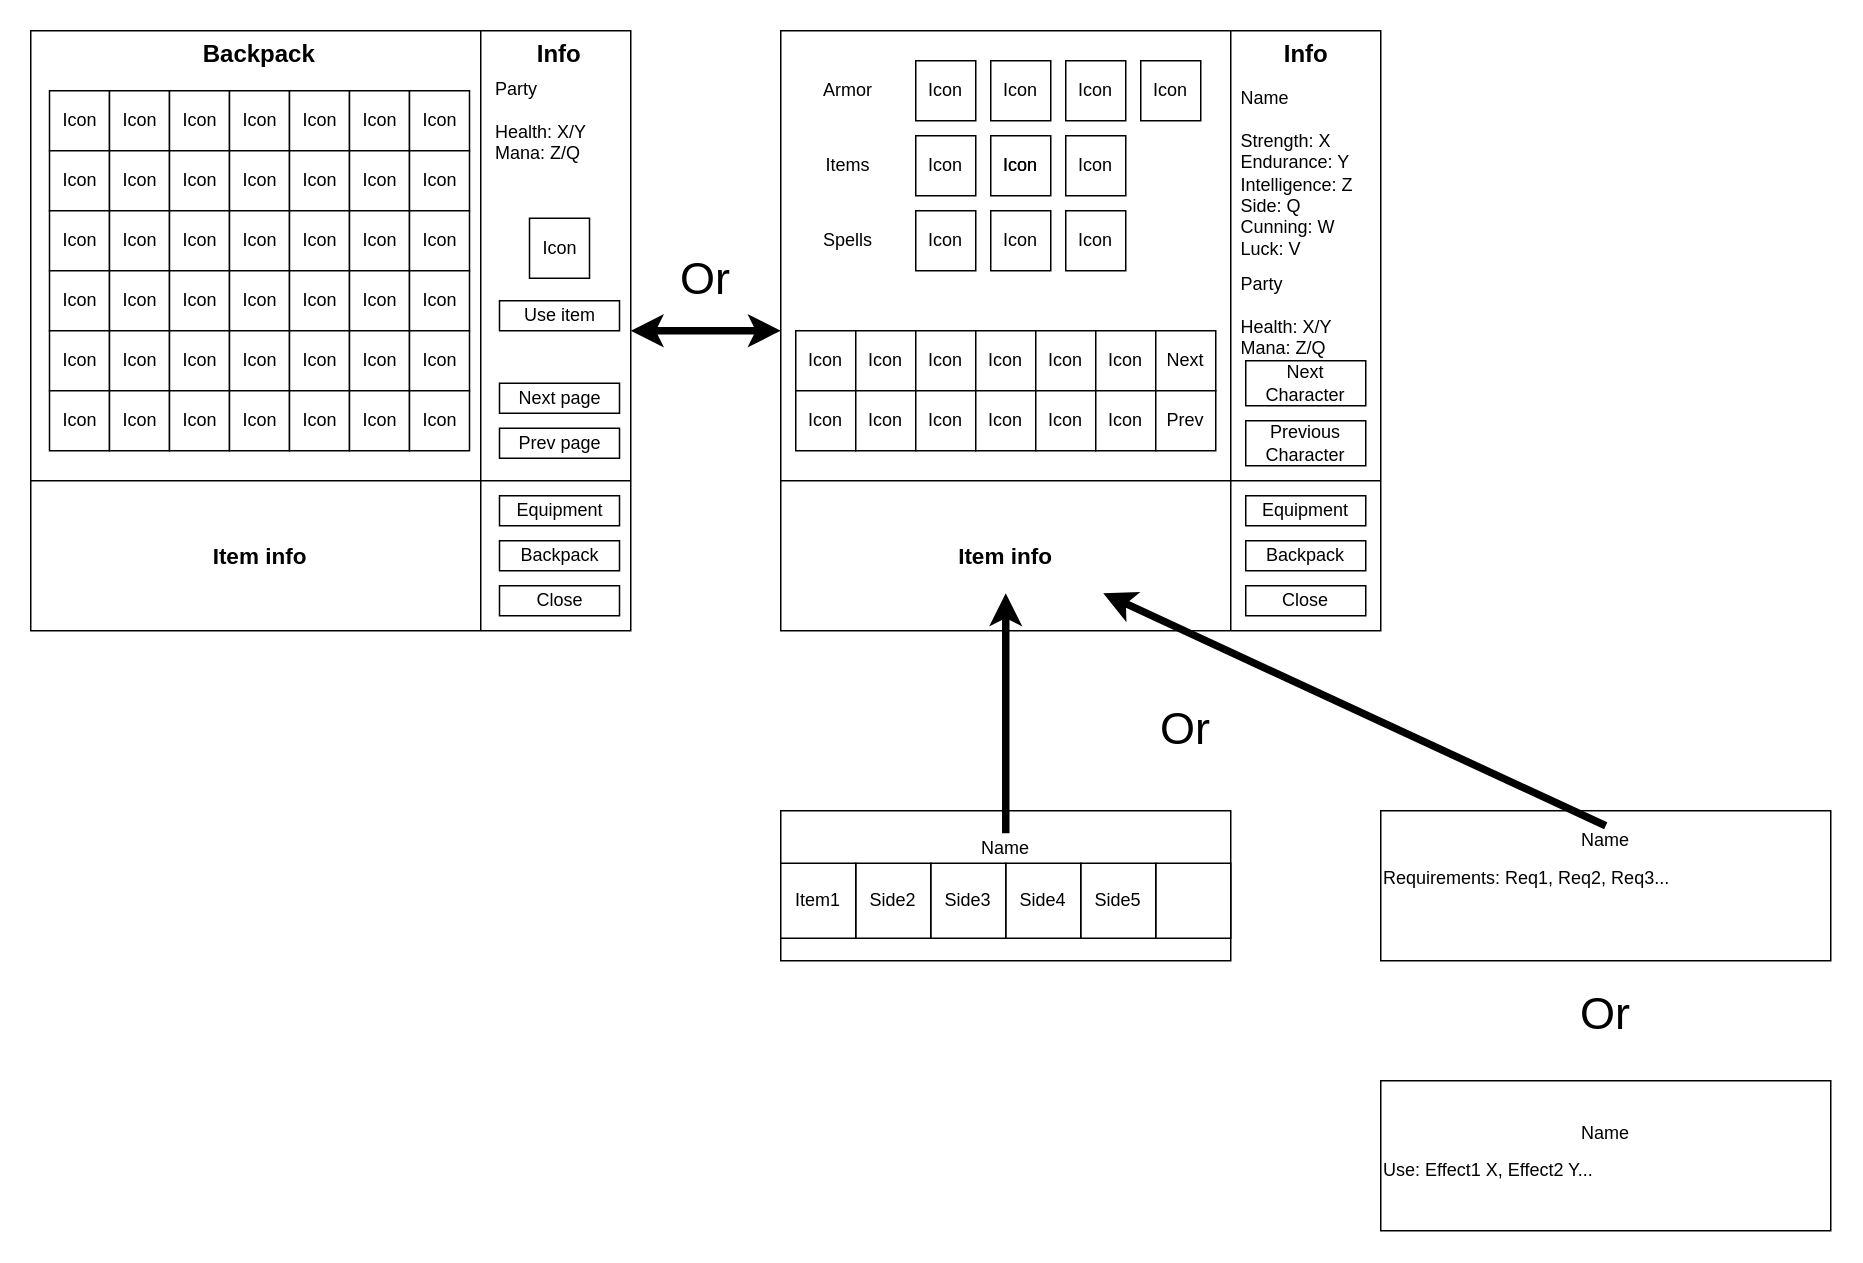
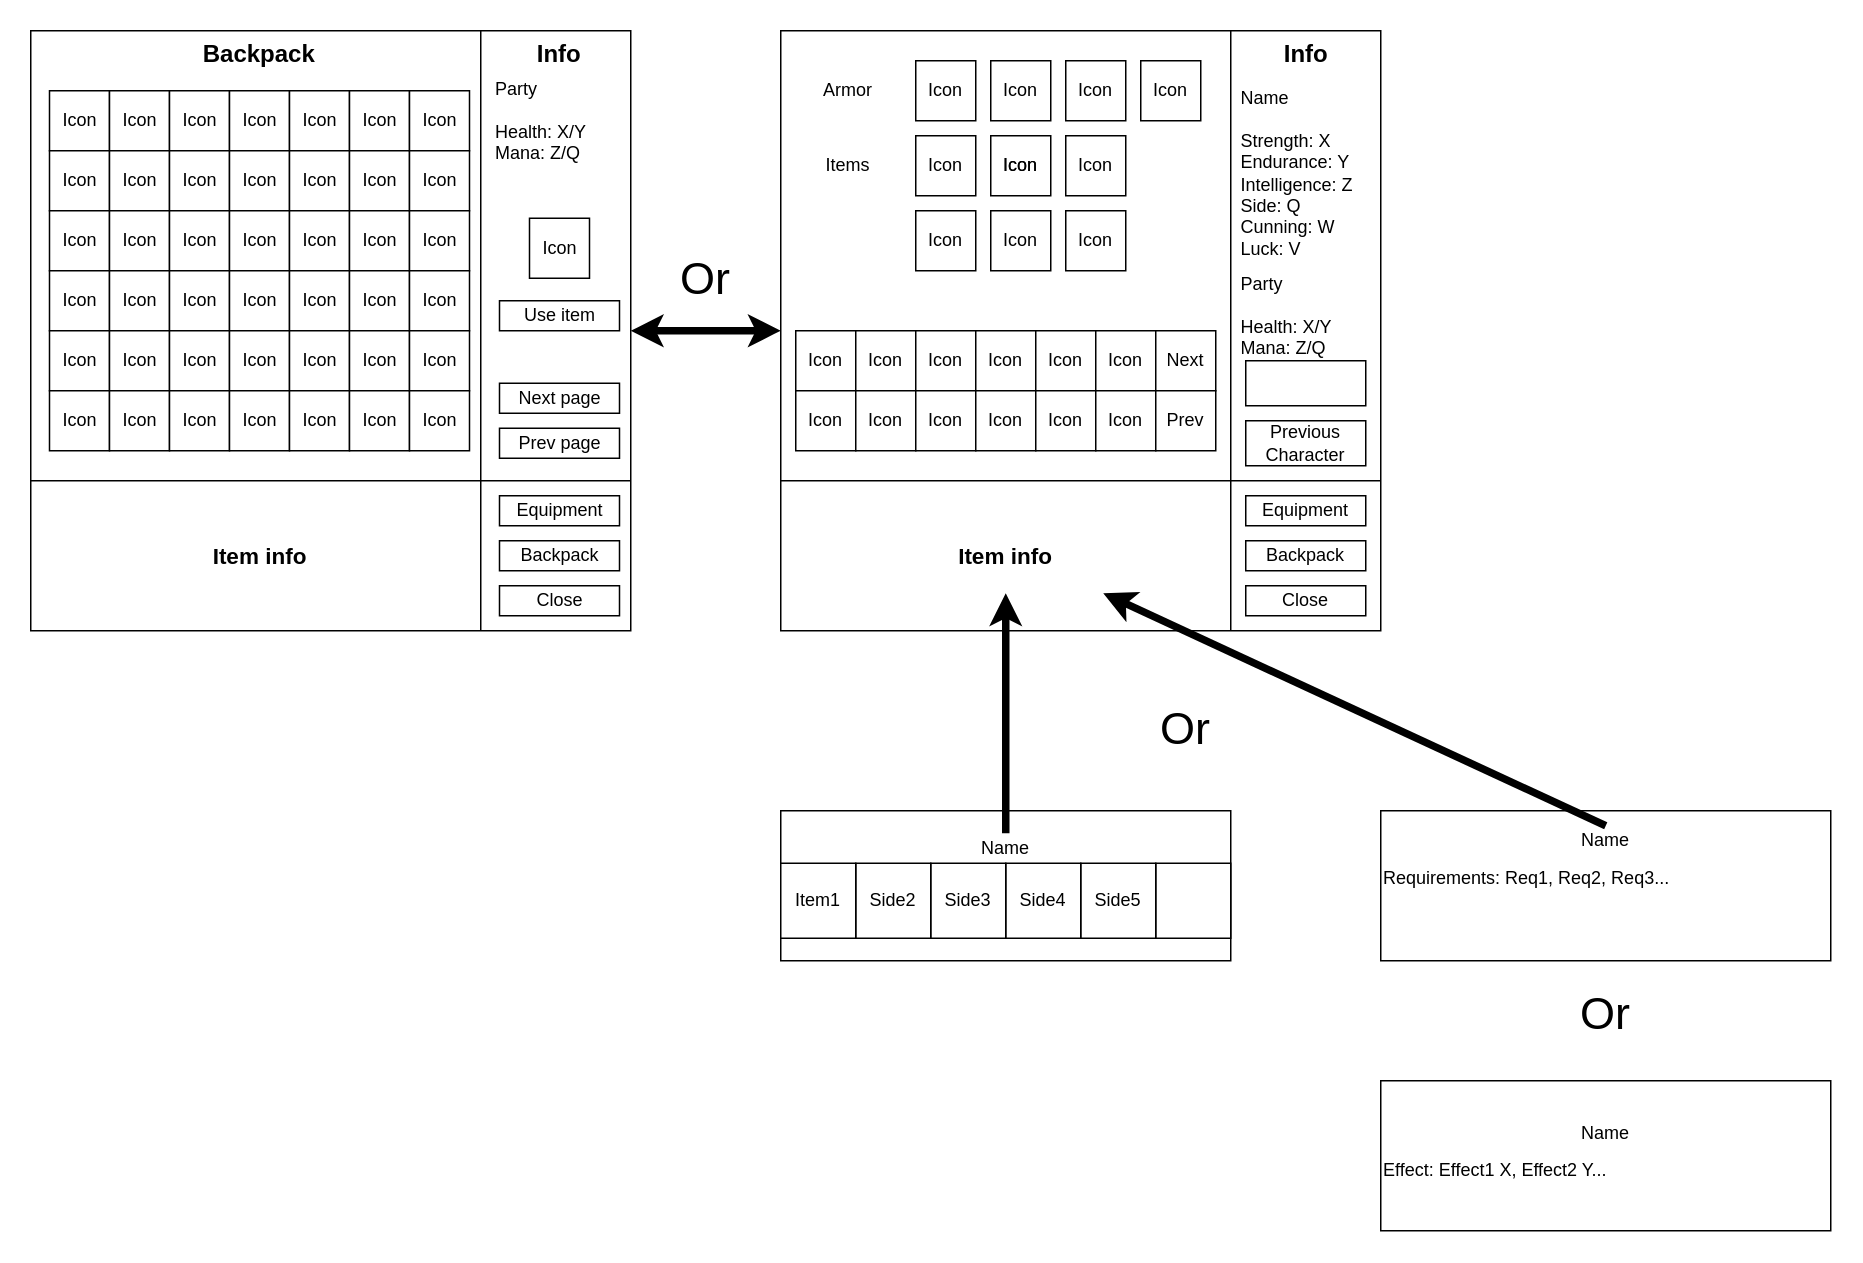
(848, 241) -> none
(1306, 383) -> none
(1504, 1171) -> (1519, 1171)
